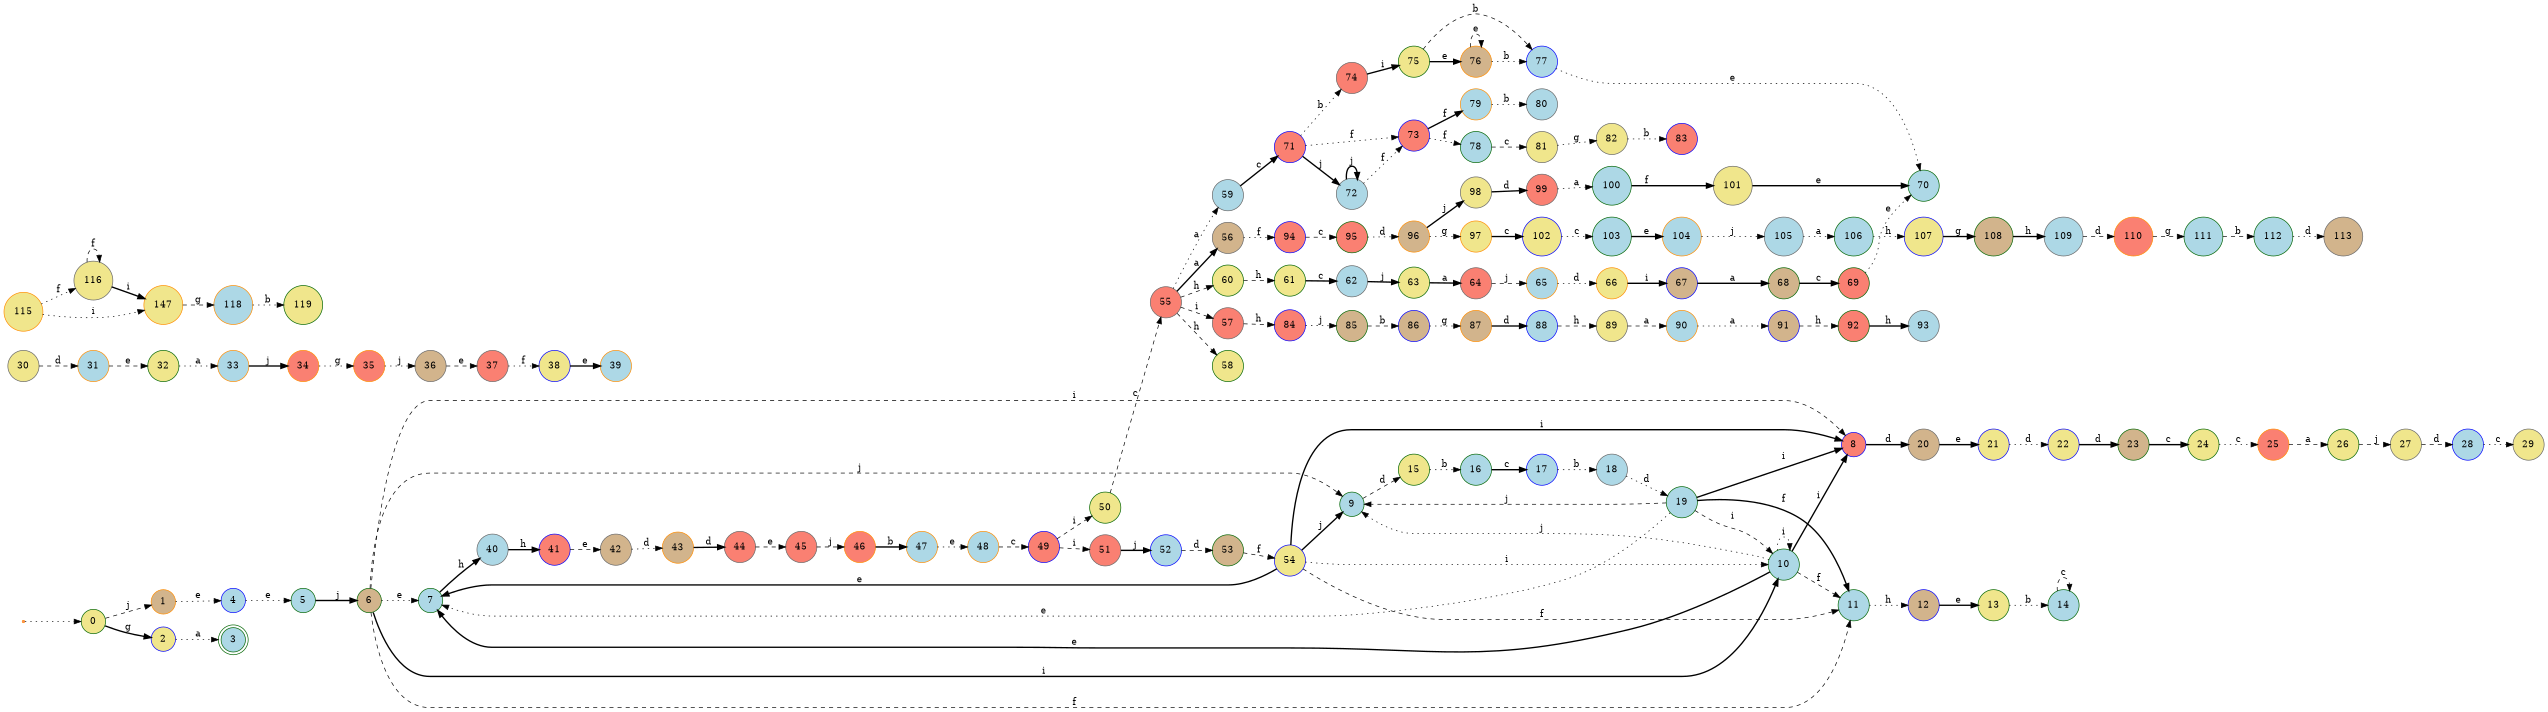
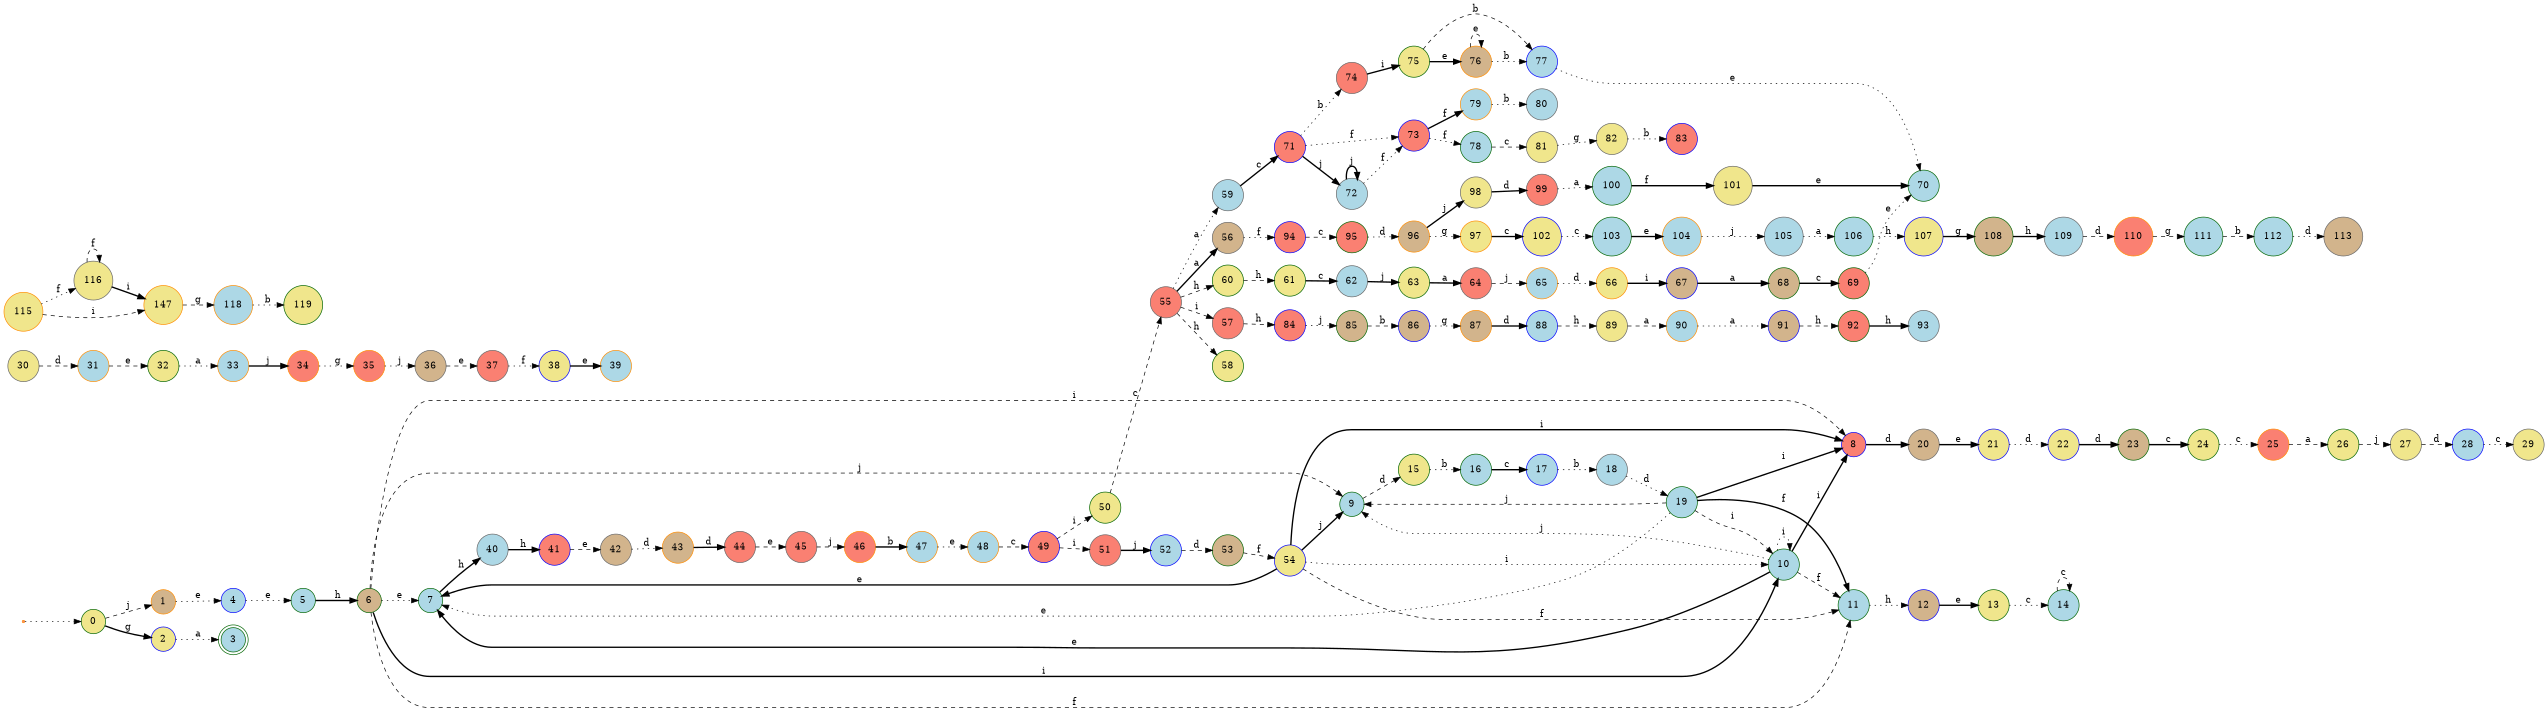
(90, 318) -> (90, 318)
(338, 595) -> (338, 595)
(2029, 600) -> (2029, 600)
